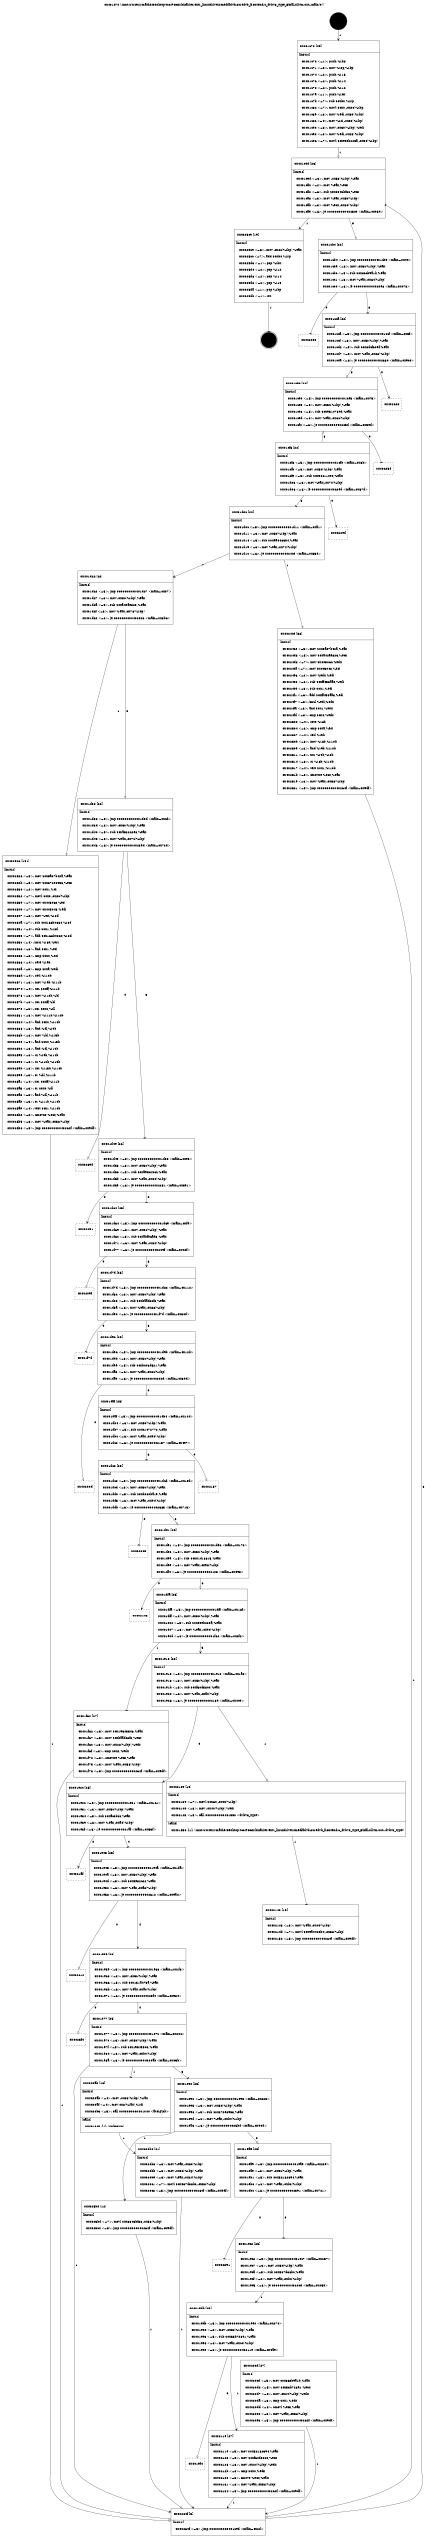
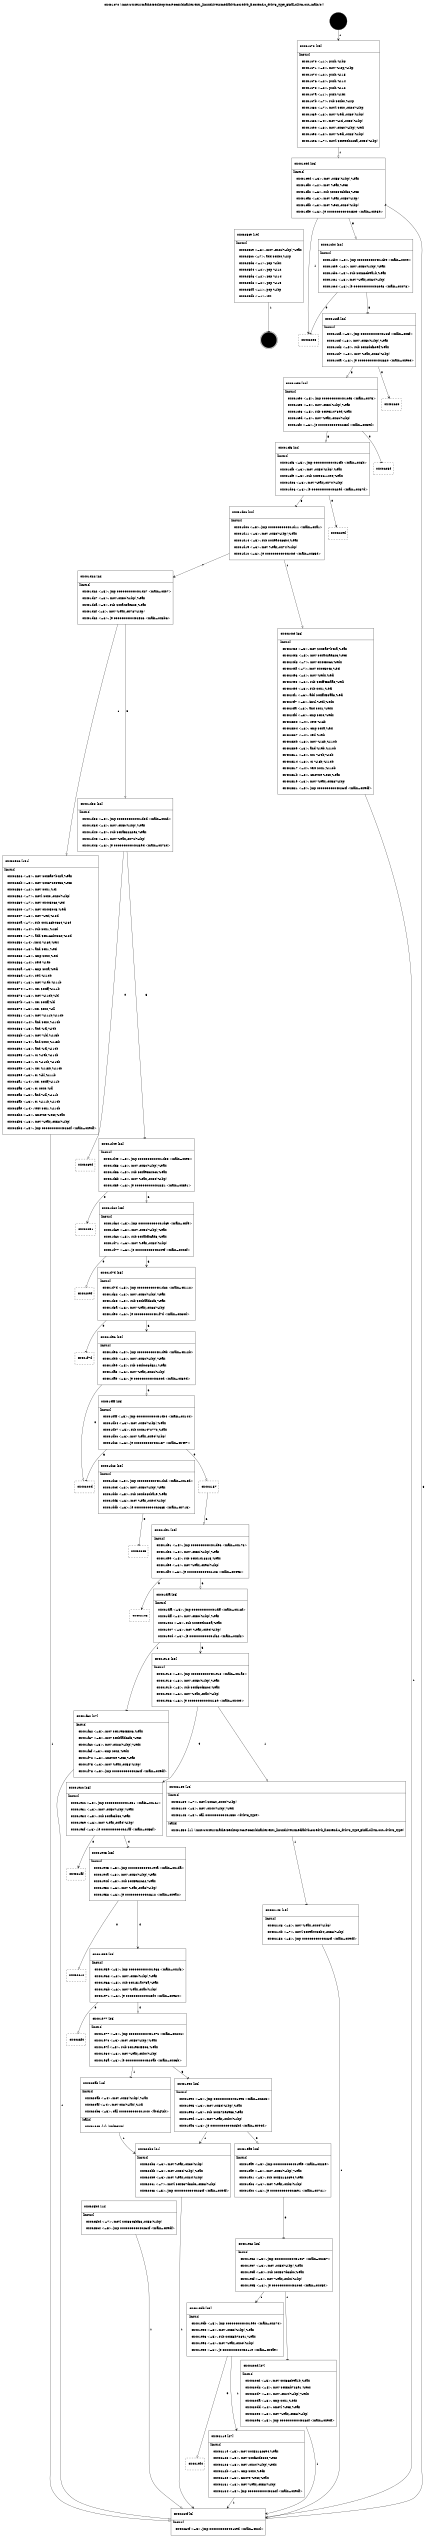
(304, 223) -> (309, 274)
(322, 438) -> (327, 436)
(147, 1197) -> (147, 1197)
(147, 1454) -> (94, 1463)
(173, 1518) -> (206, 1508)
(131, 2147) -> (204, 2137)
(222, 2265) -> none
(74, 2317) -> (340, 2252)
none -> (286, 2325)
